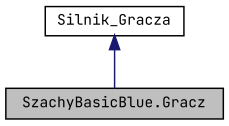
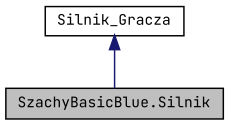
(115, 104) -> (115, 104)
